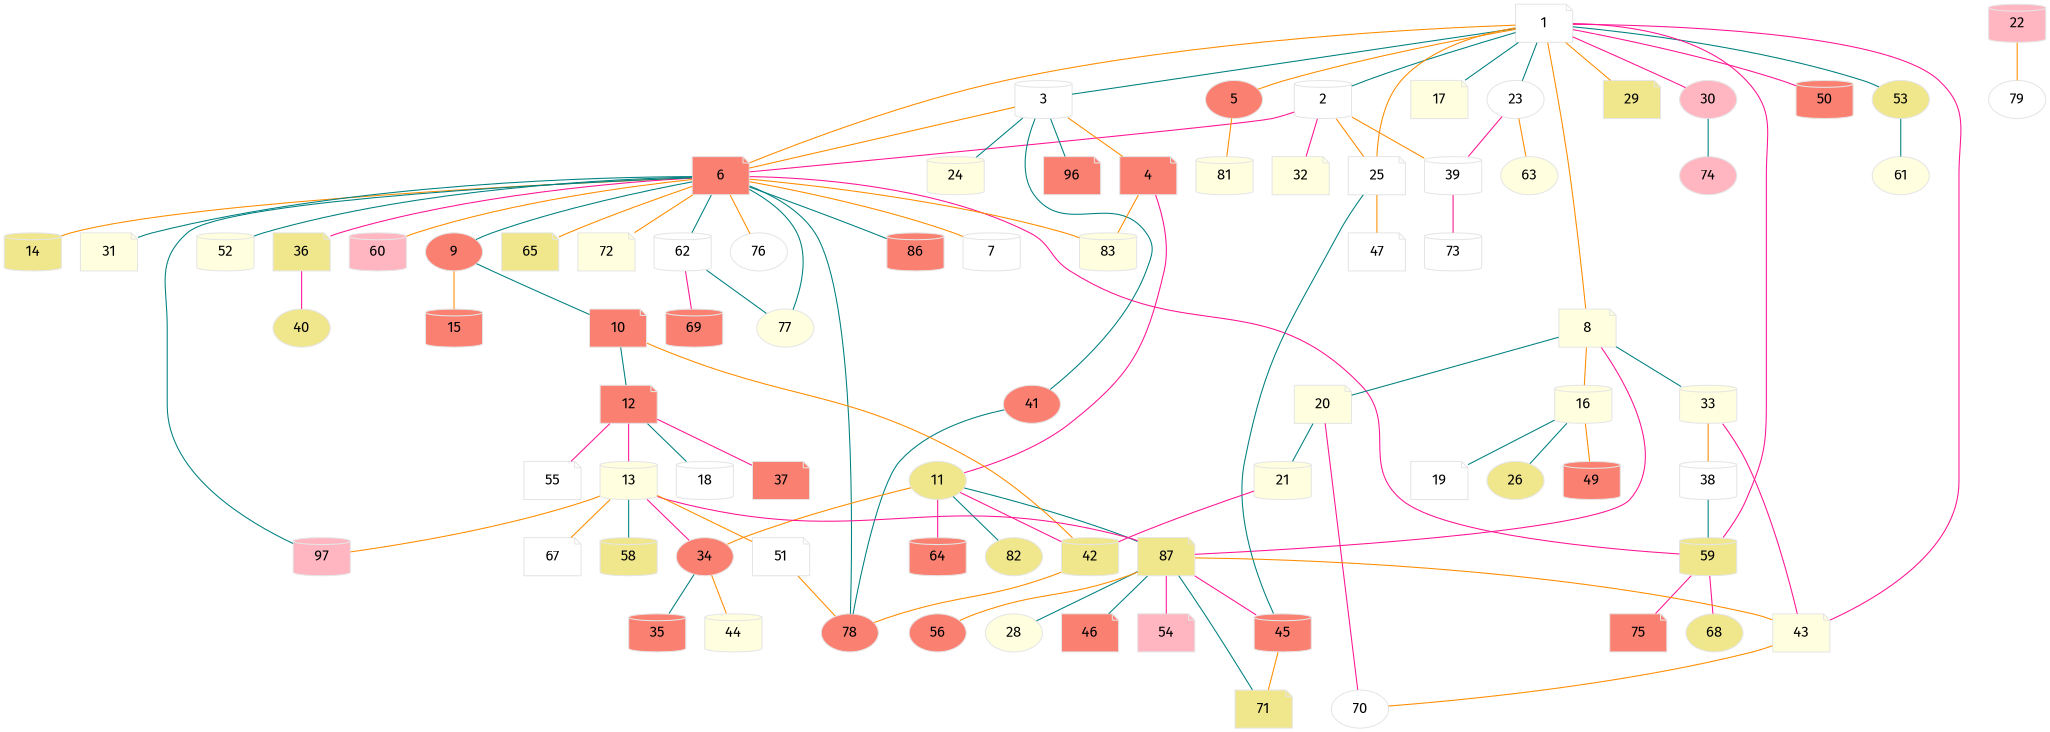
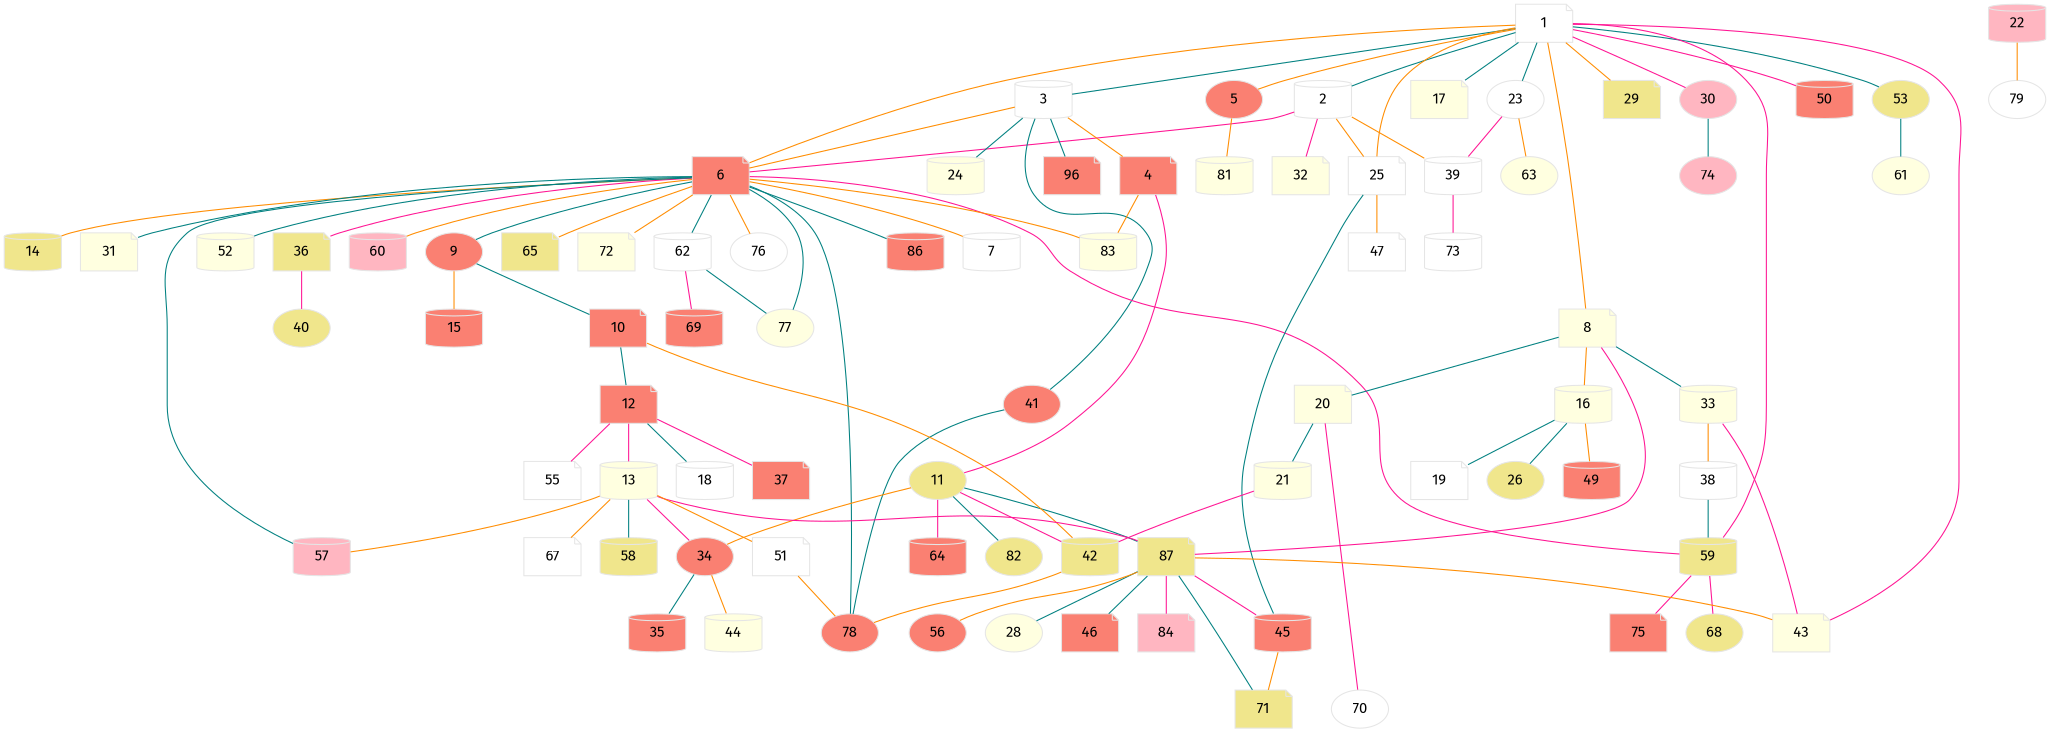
(322, 557) -> (322, 557)
(1166, 633) -> (1166, 633)
(1582, 685) -> none
